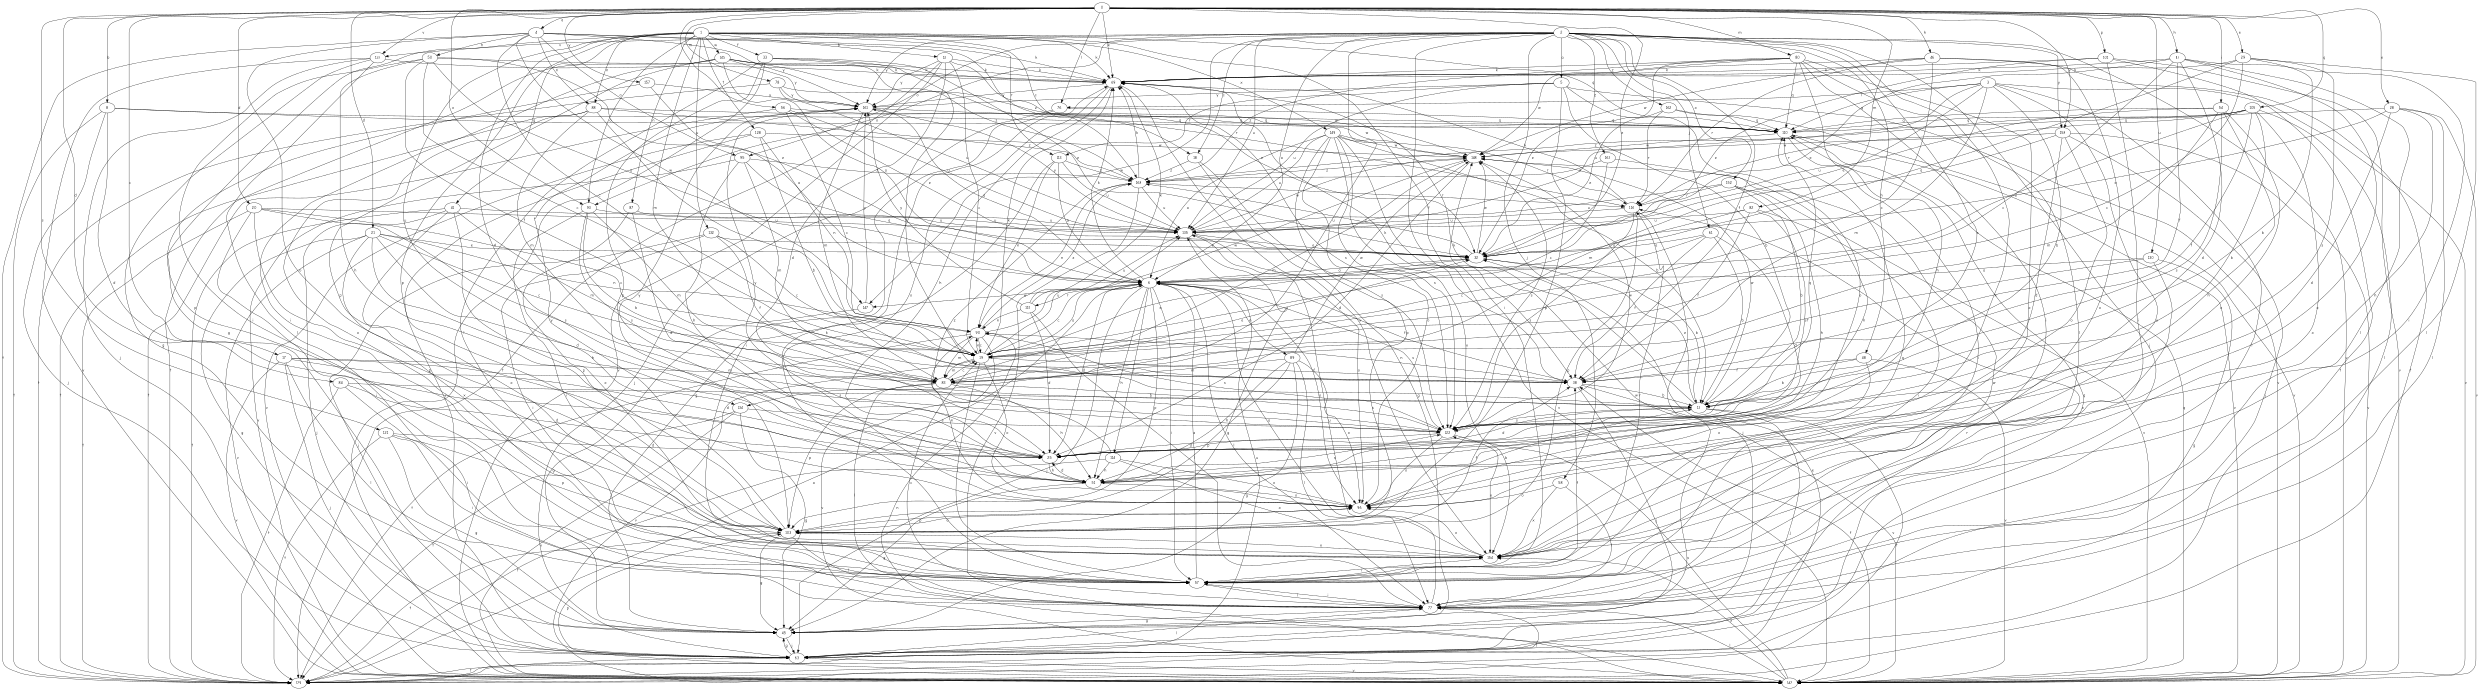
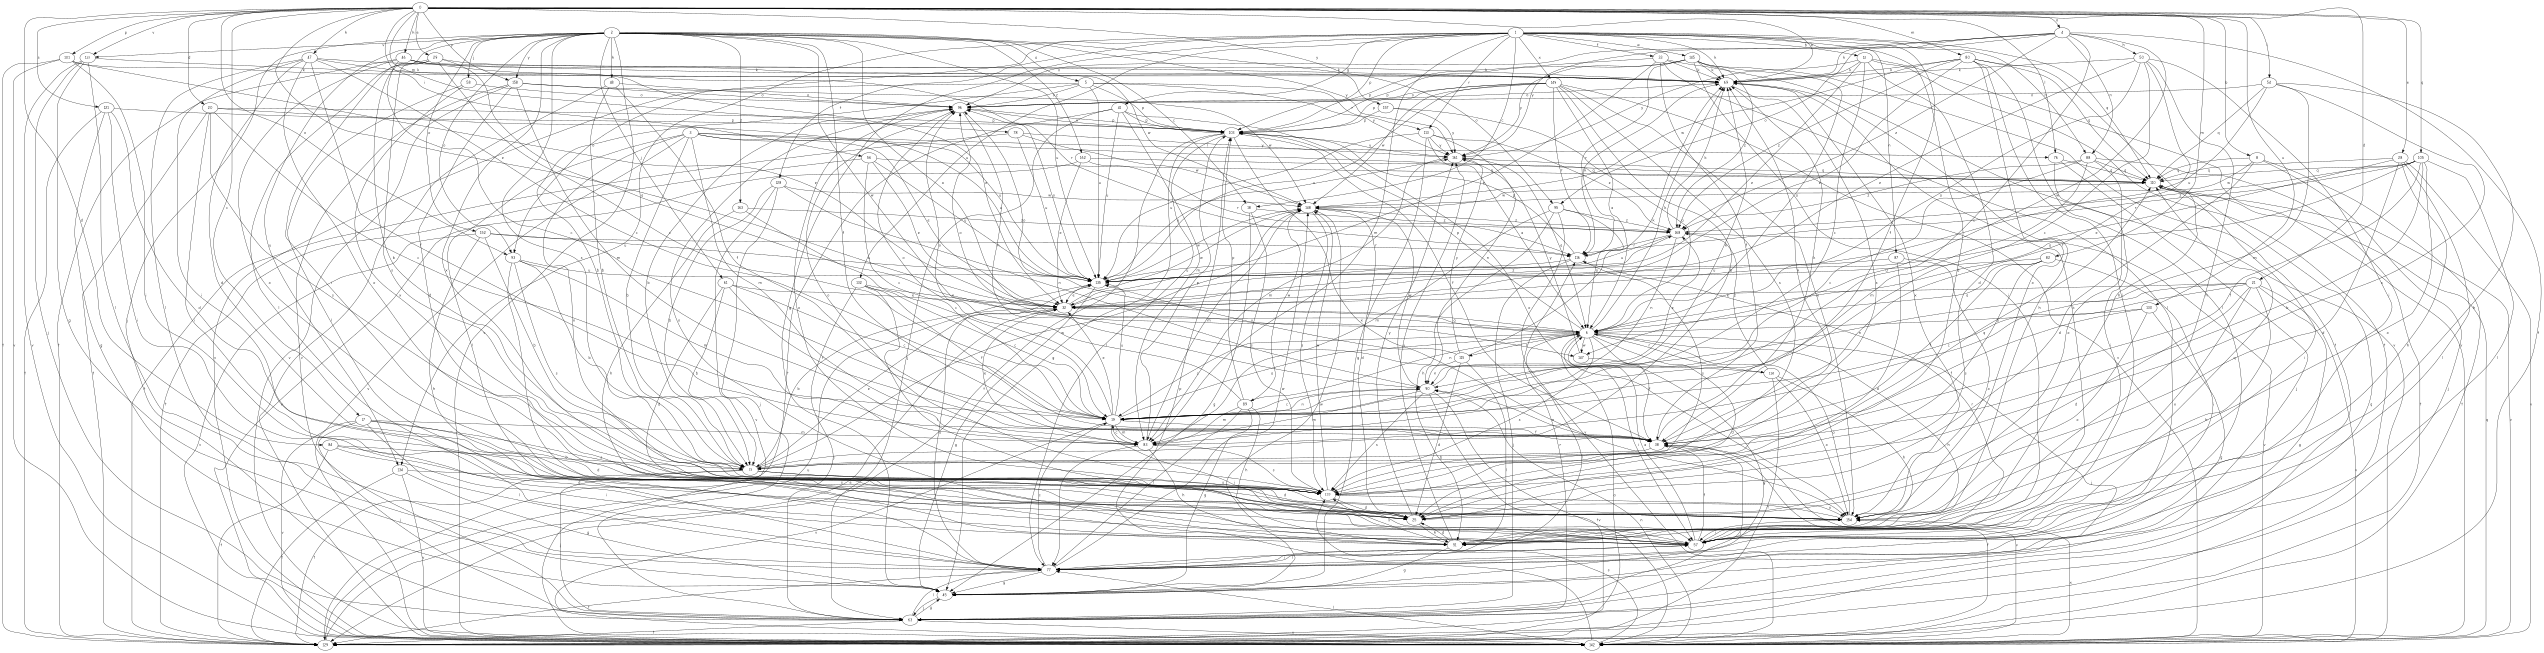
(991, 94) -> (1438, 146)
